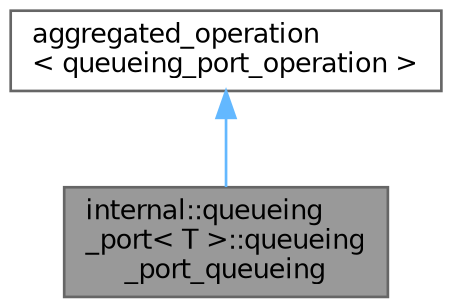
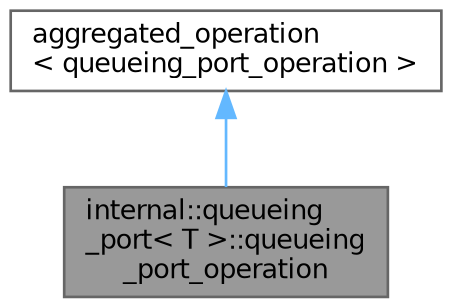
(226, 242) -> (226, 242)
